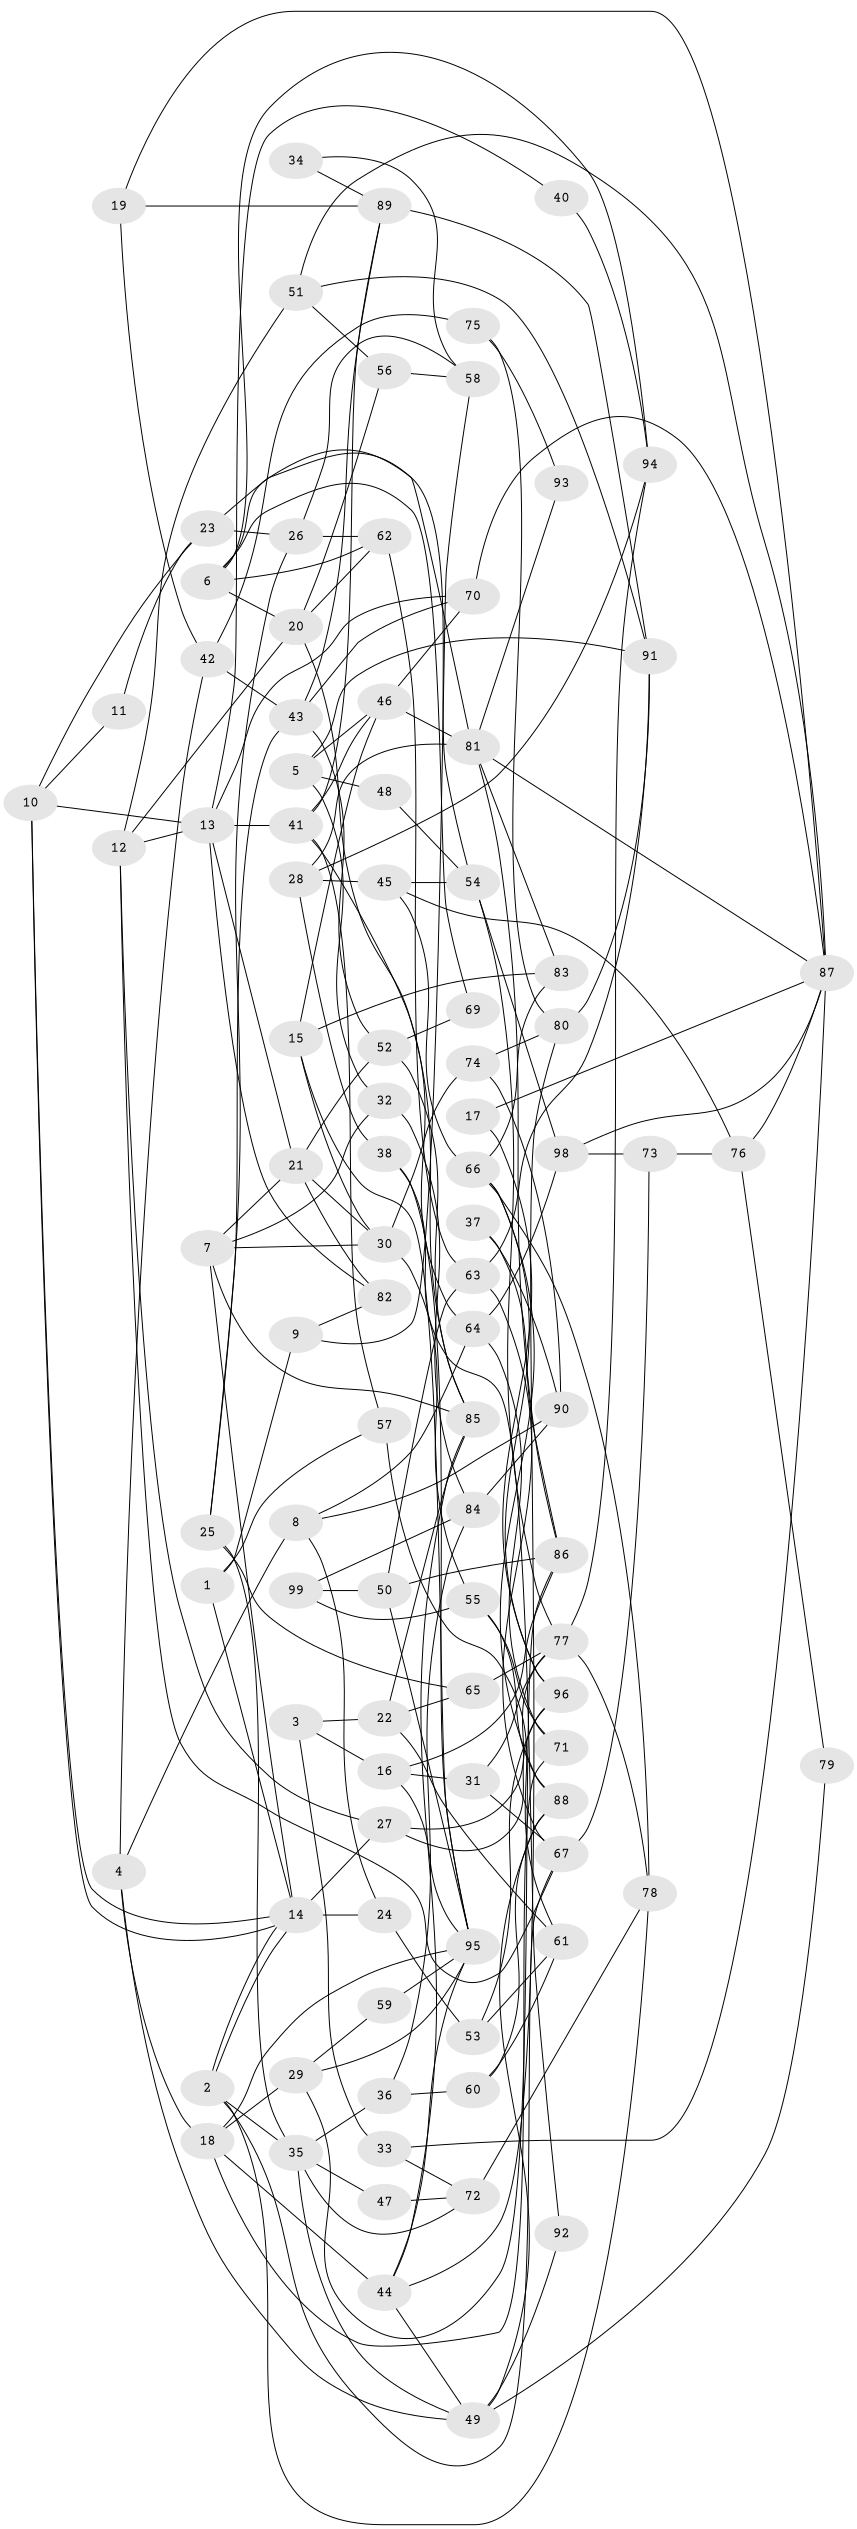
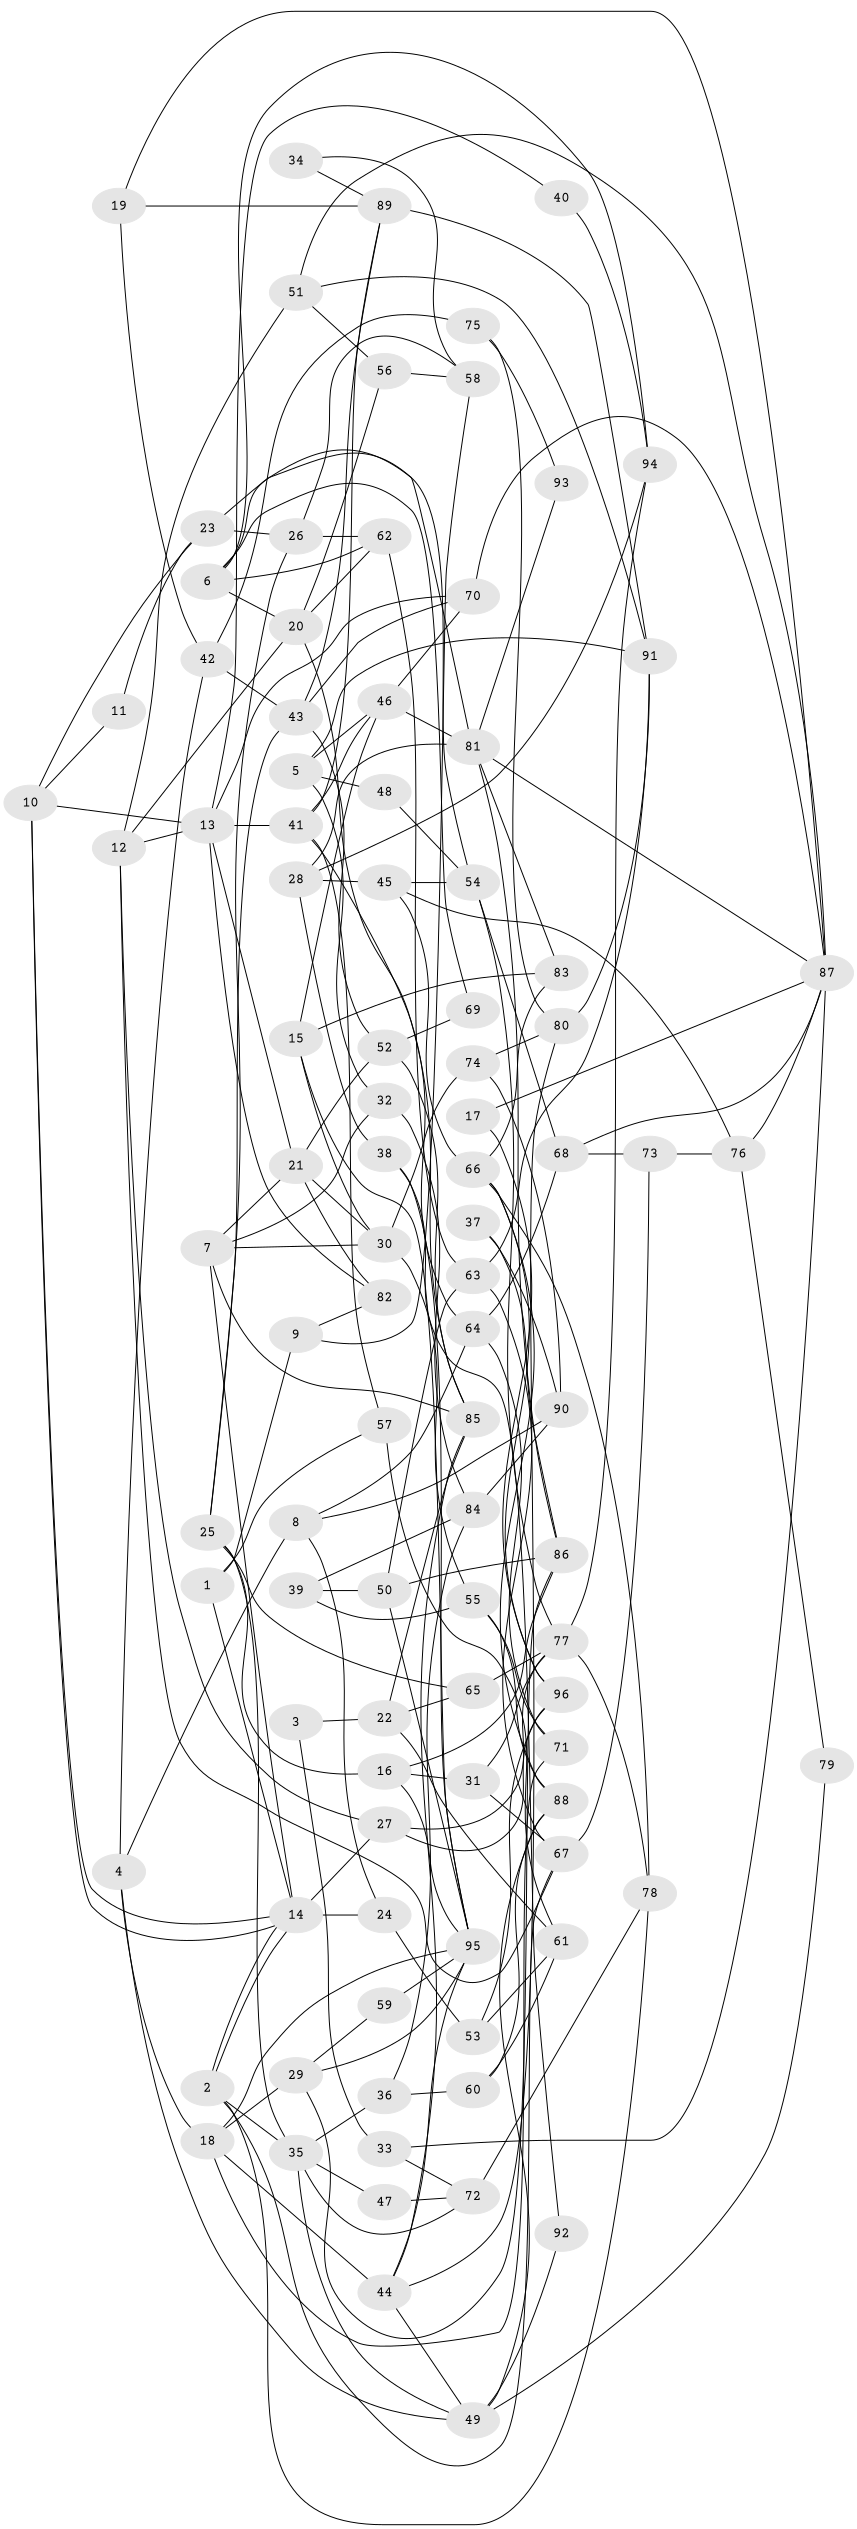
(561, 1154) -> (561, 1154)
(296, 1591) -> (296, 1591)
(338, 1745) -> (243, 1688)
